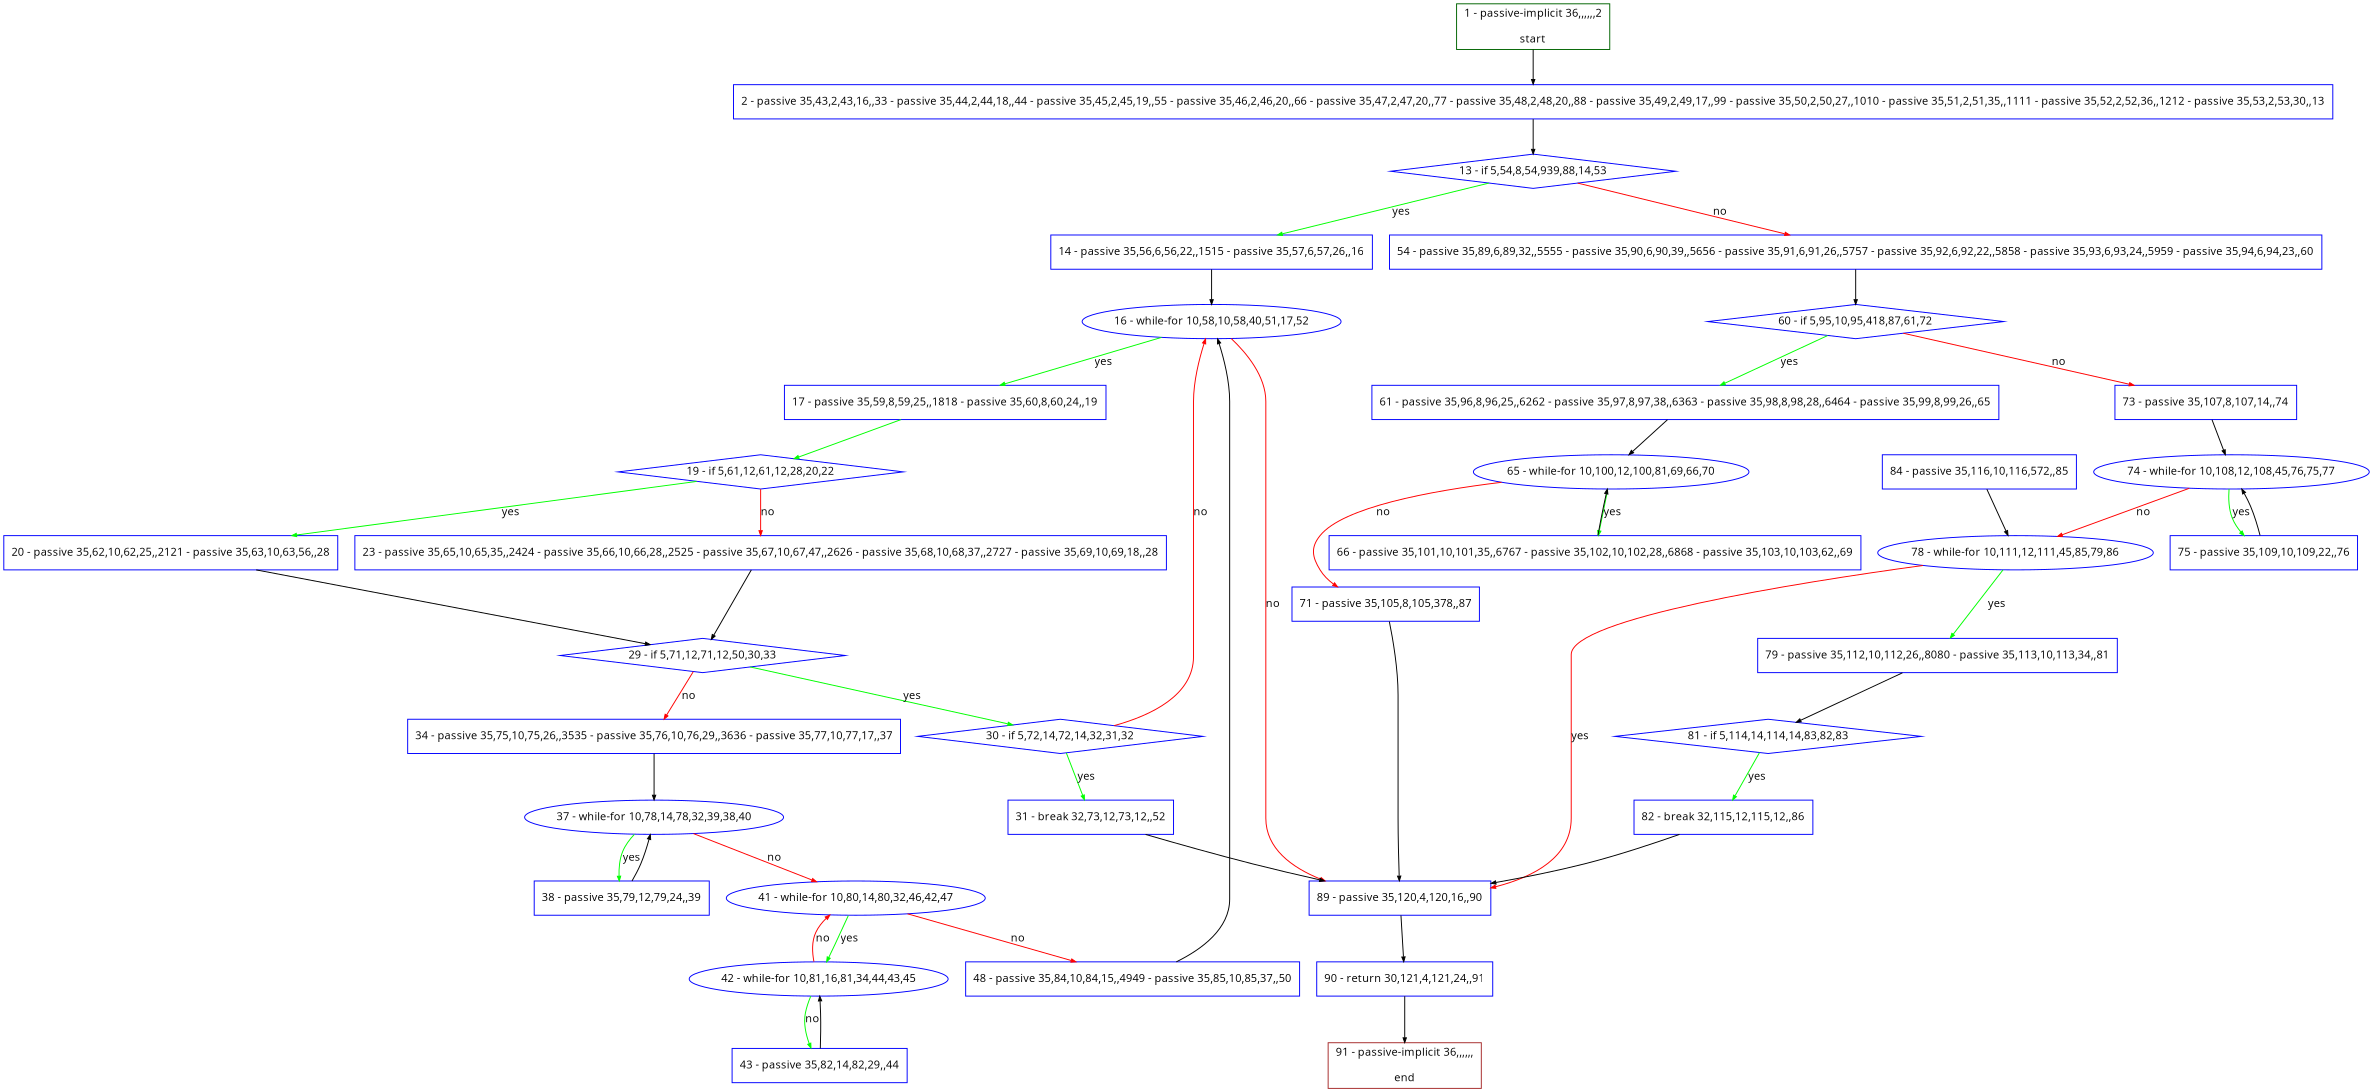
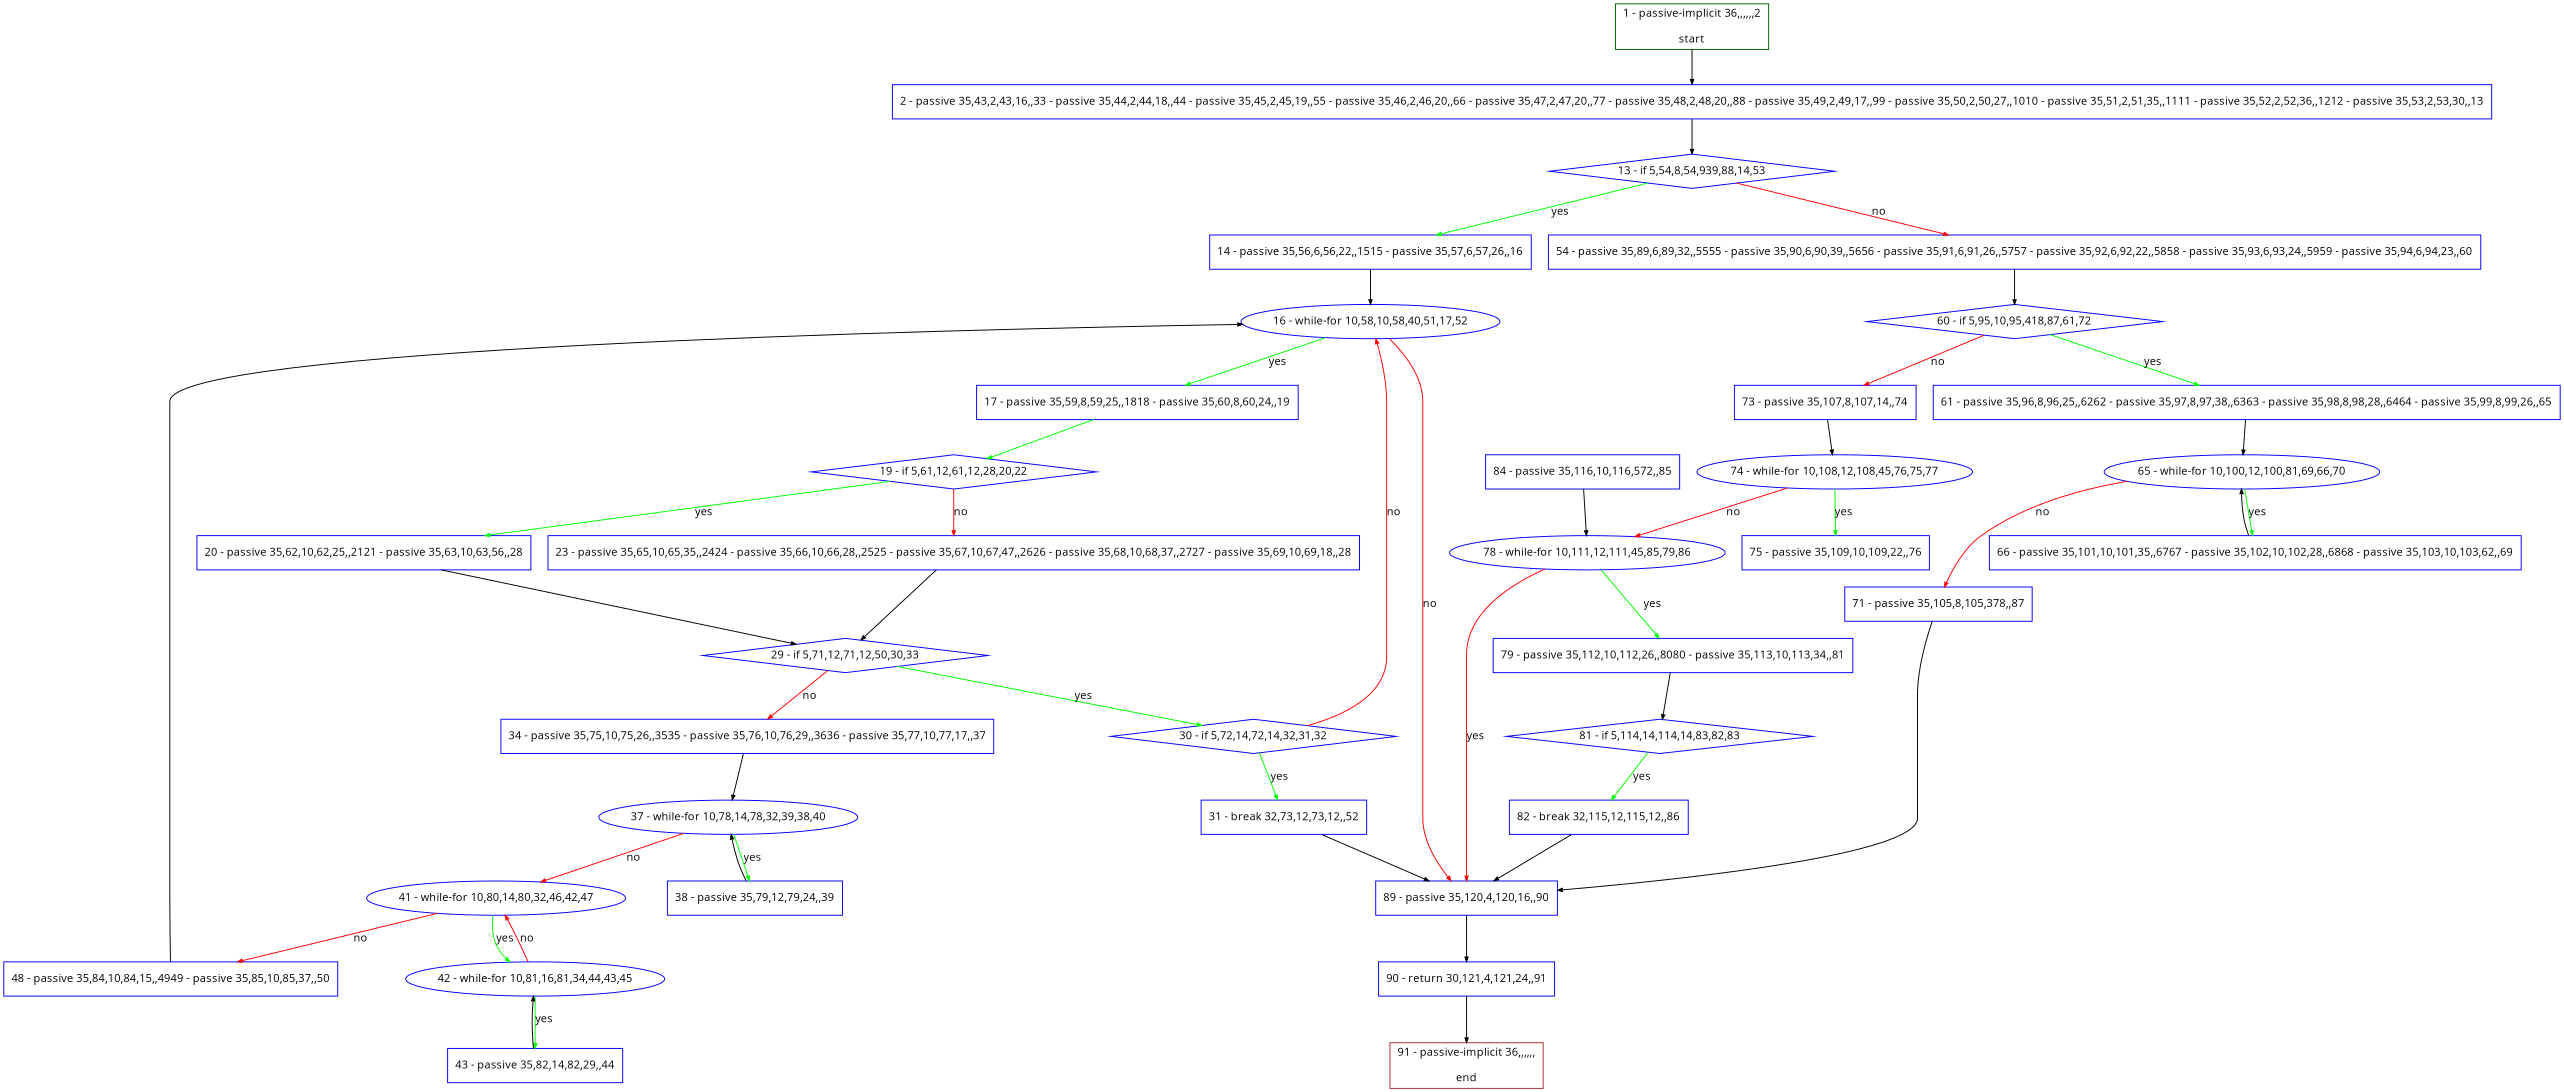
(2254, 514) -> none
(813, 1019) -> (544, 1019)
